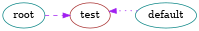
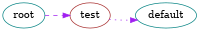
(127, 11) -> (120, 20)
